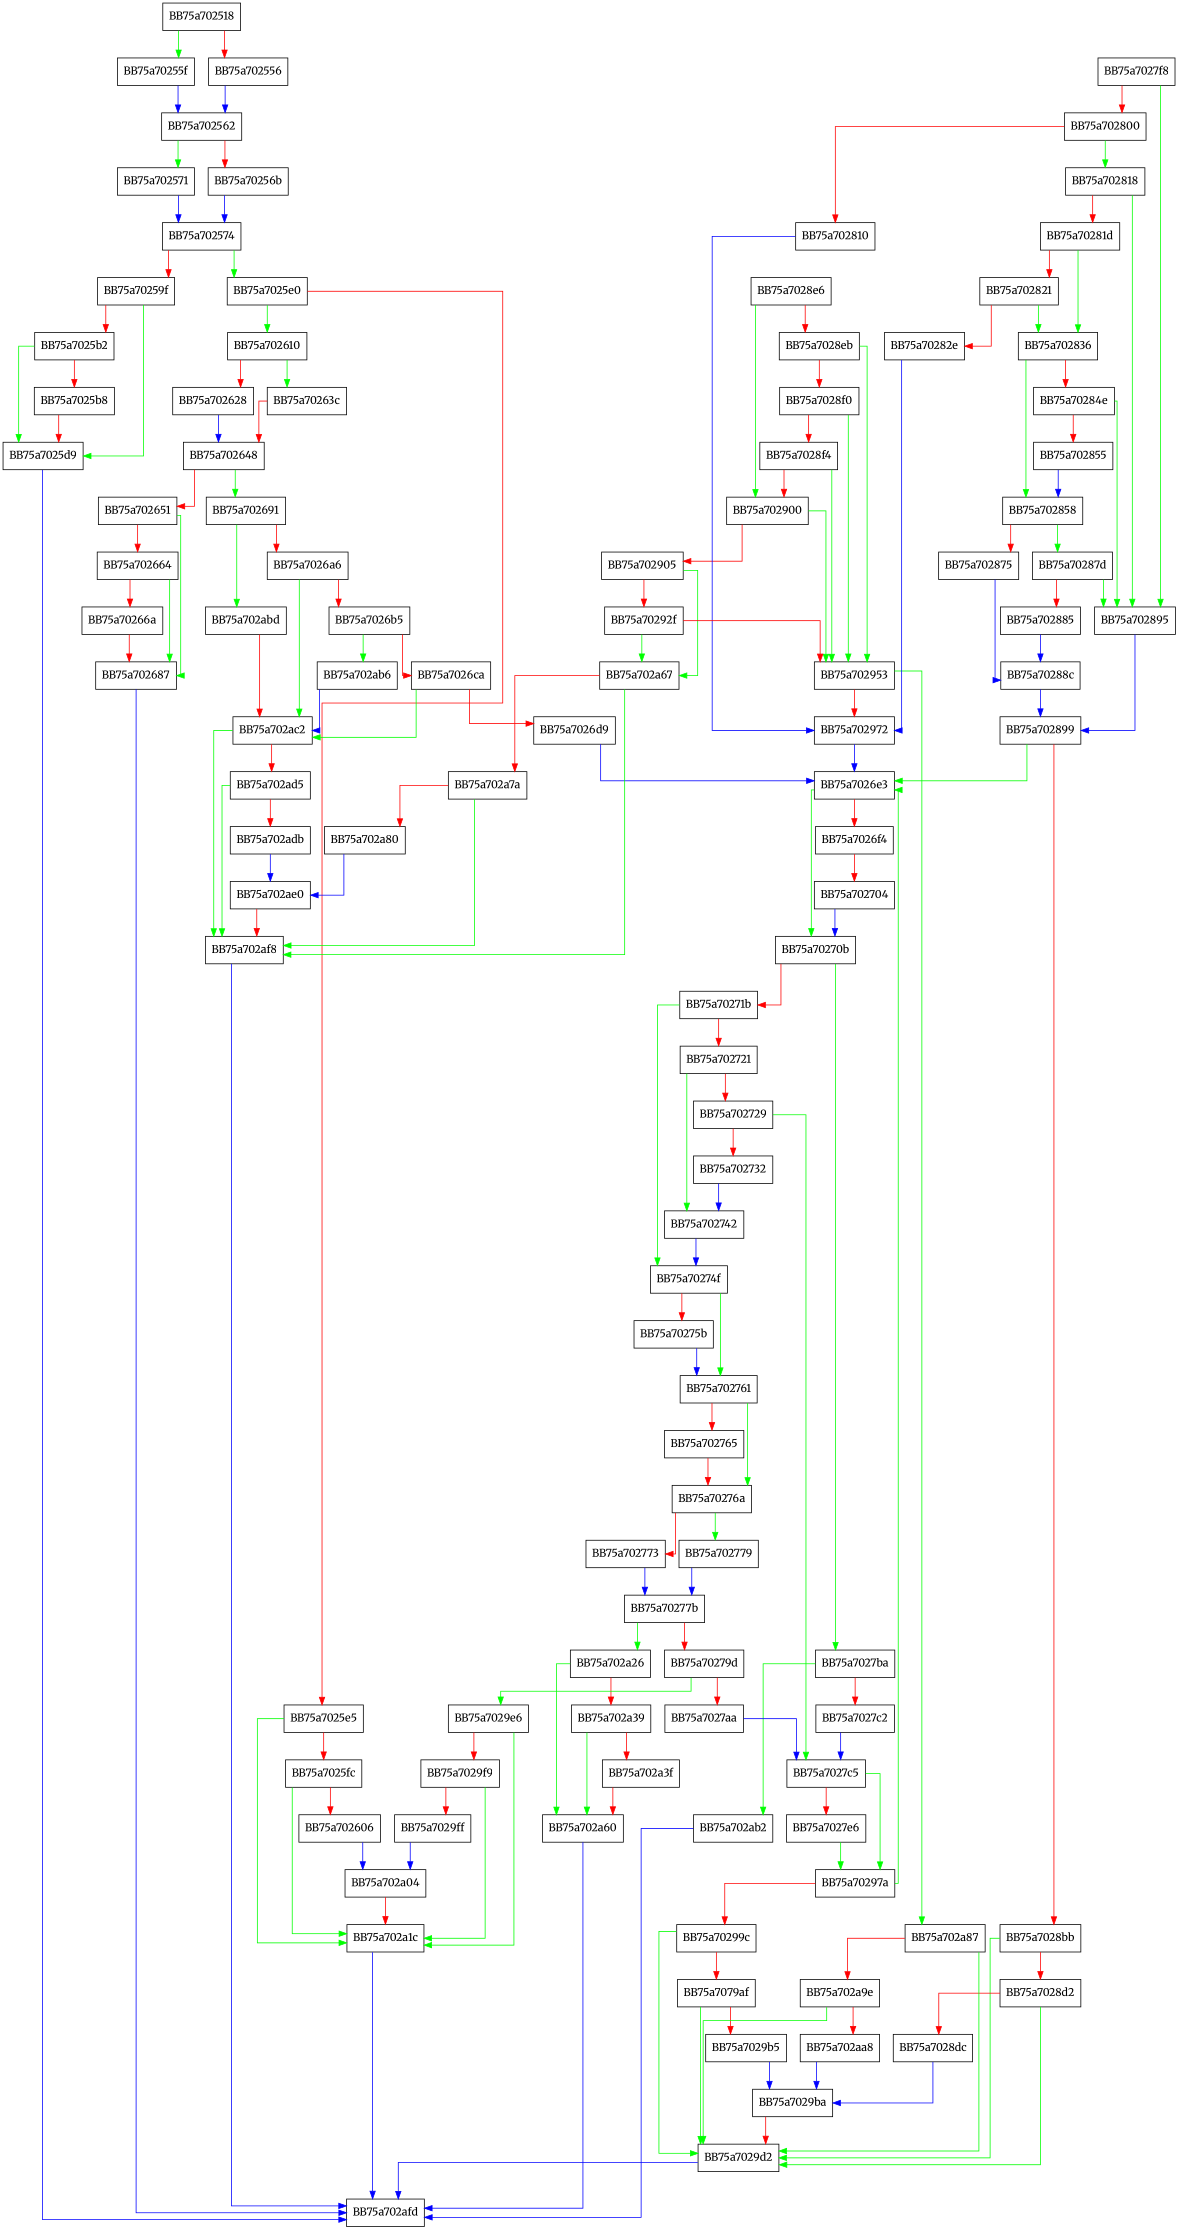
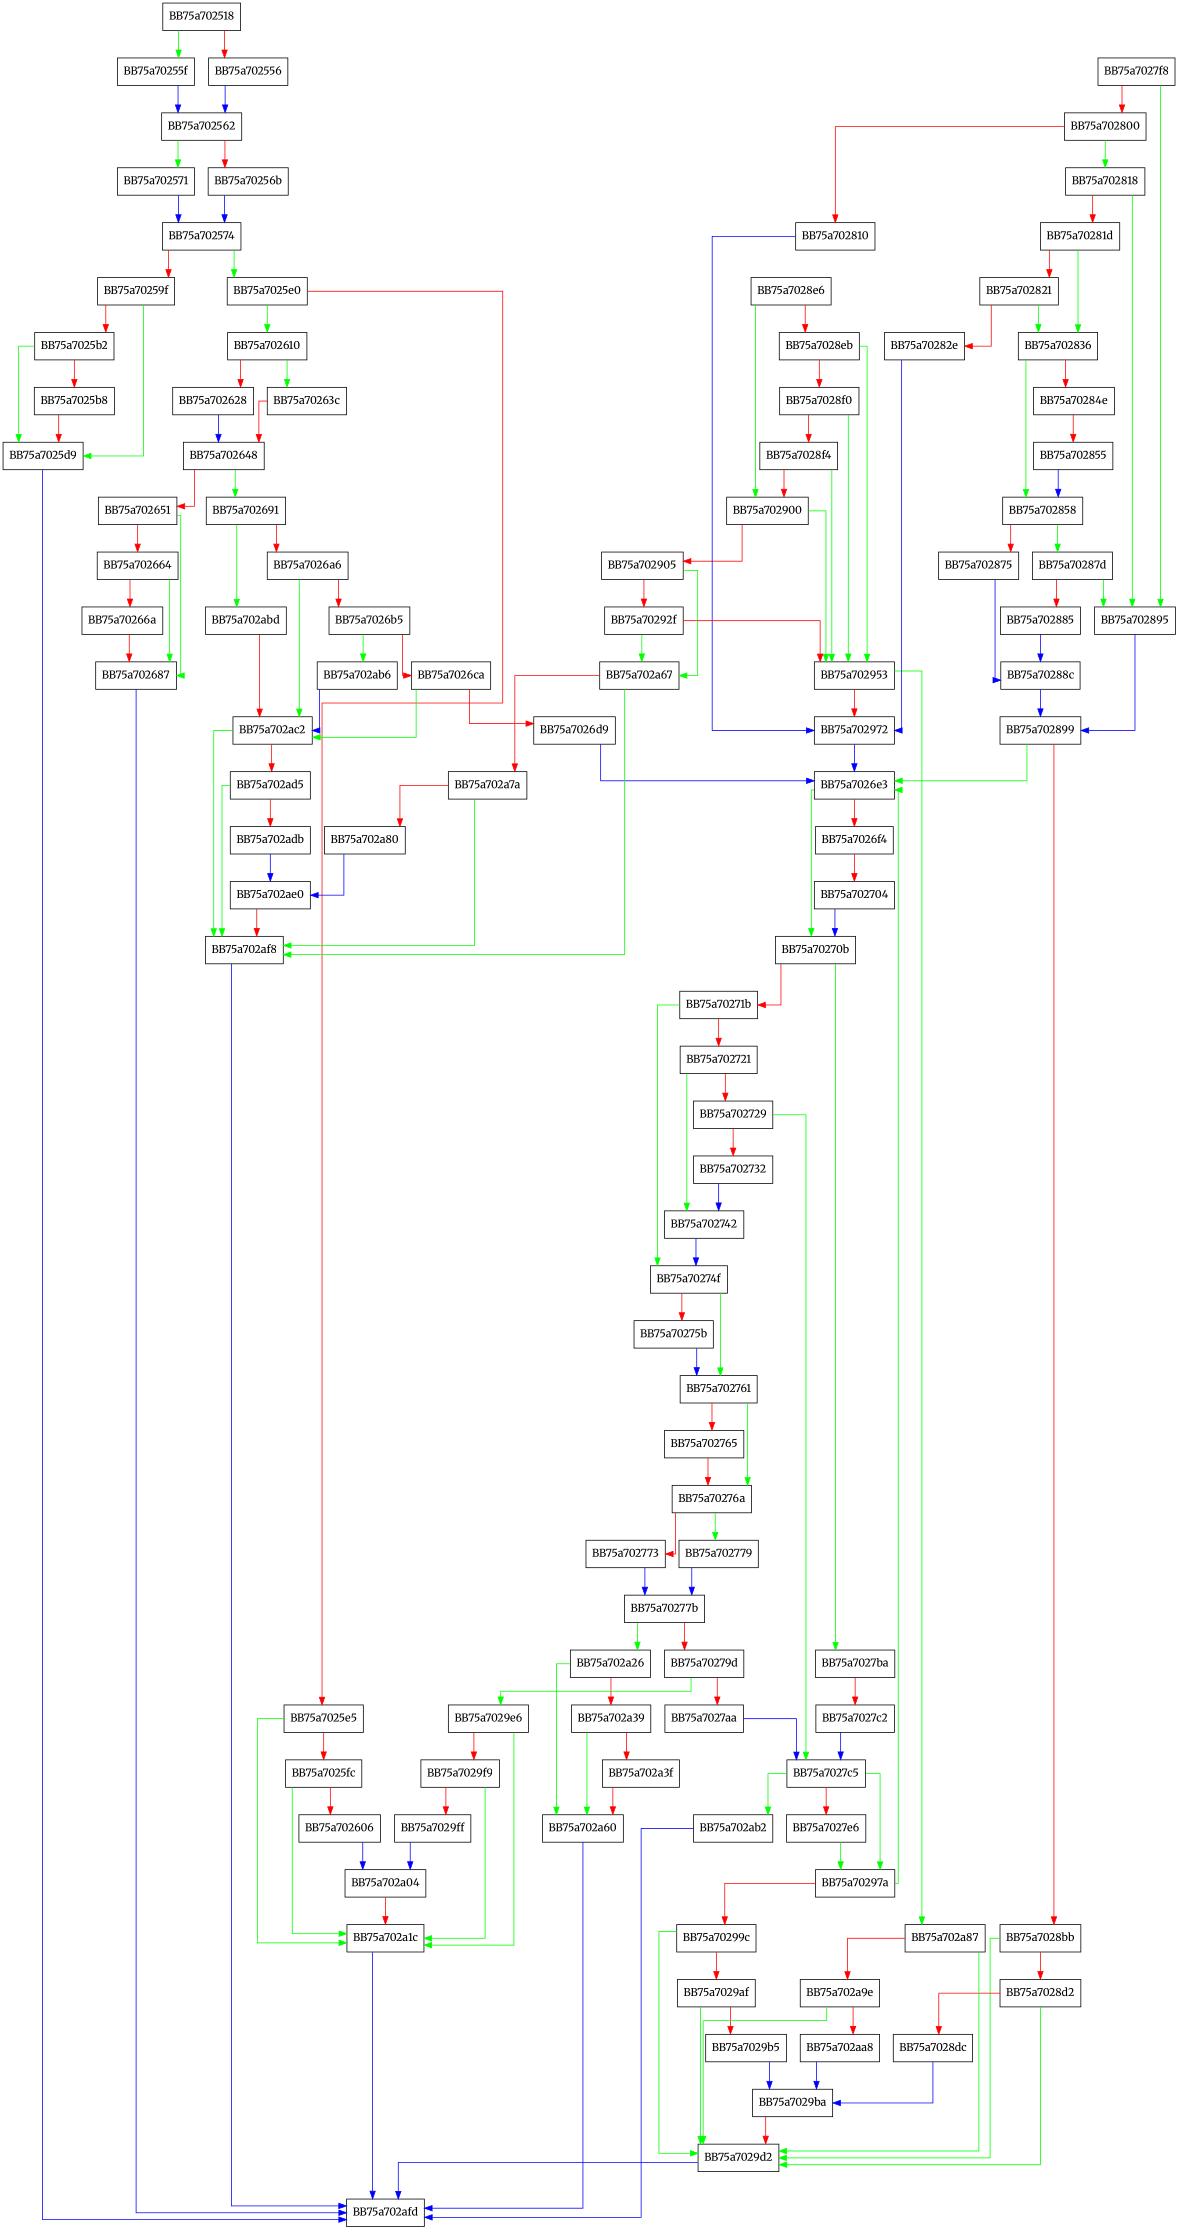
(1117, 499) -> none
(763, 1709) -> (768, 1781)
(716, 1993) -> (716, 1993)
